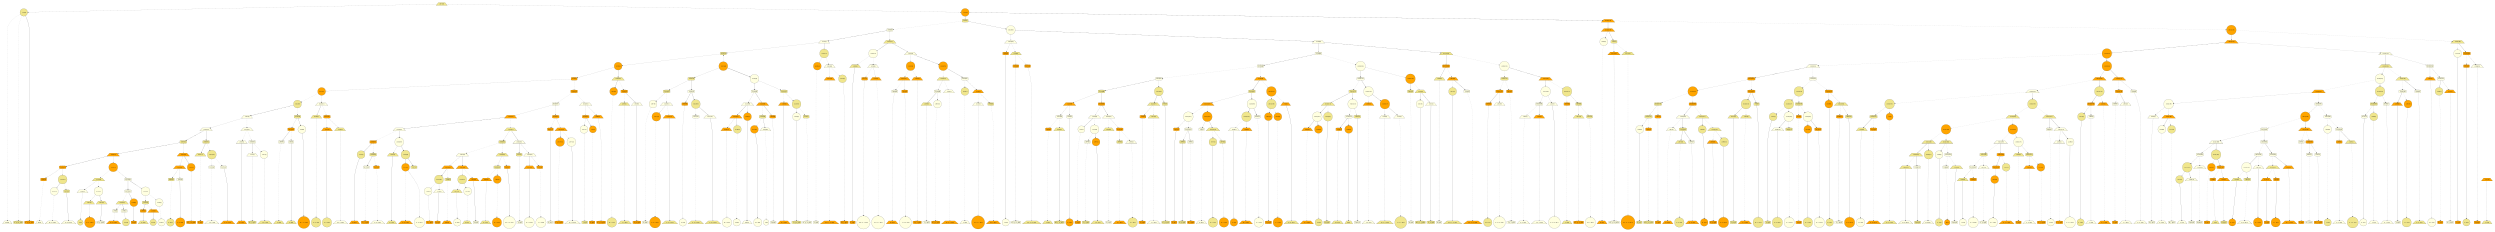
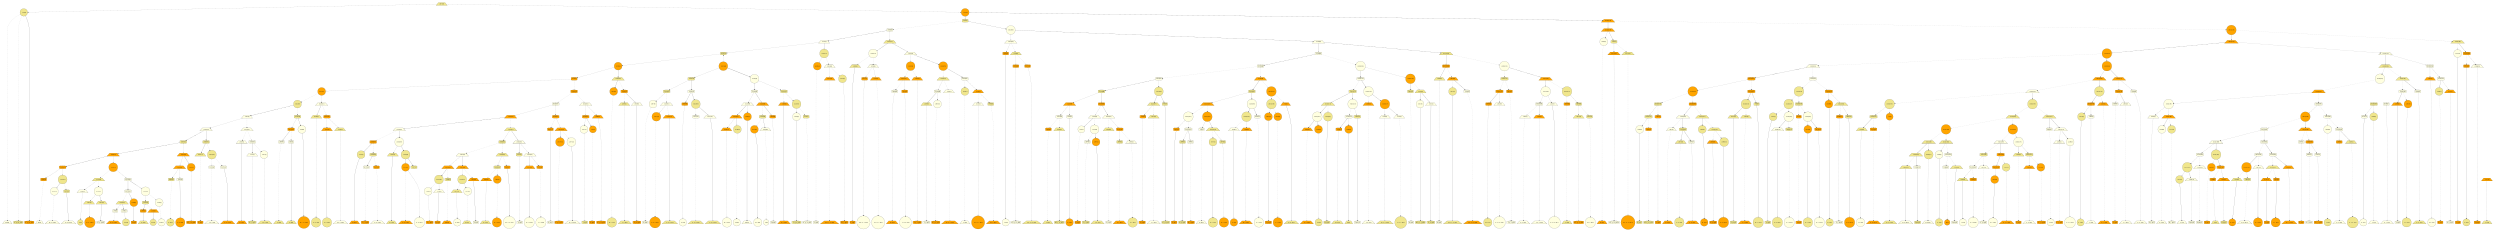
(2380, 91) -> none
(2247, 167) -> (2247, 167)
